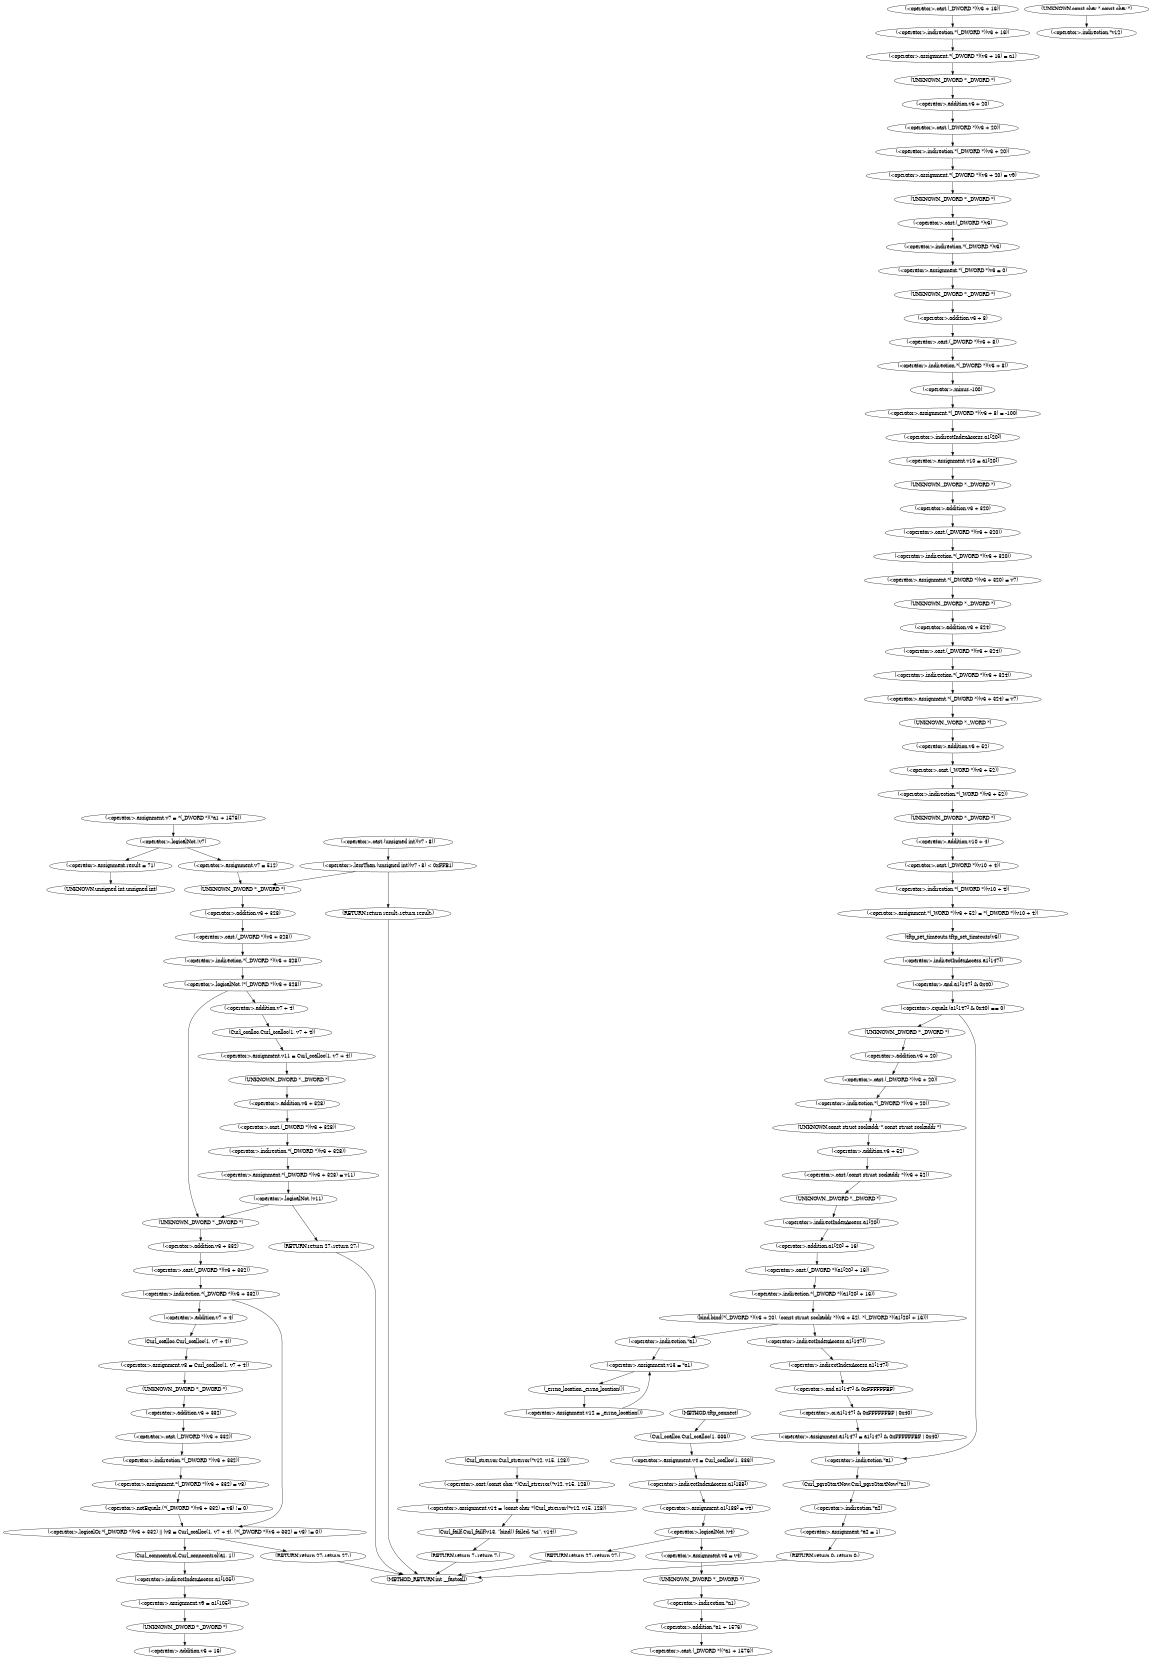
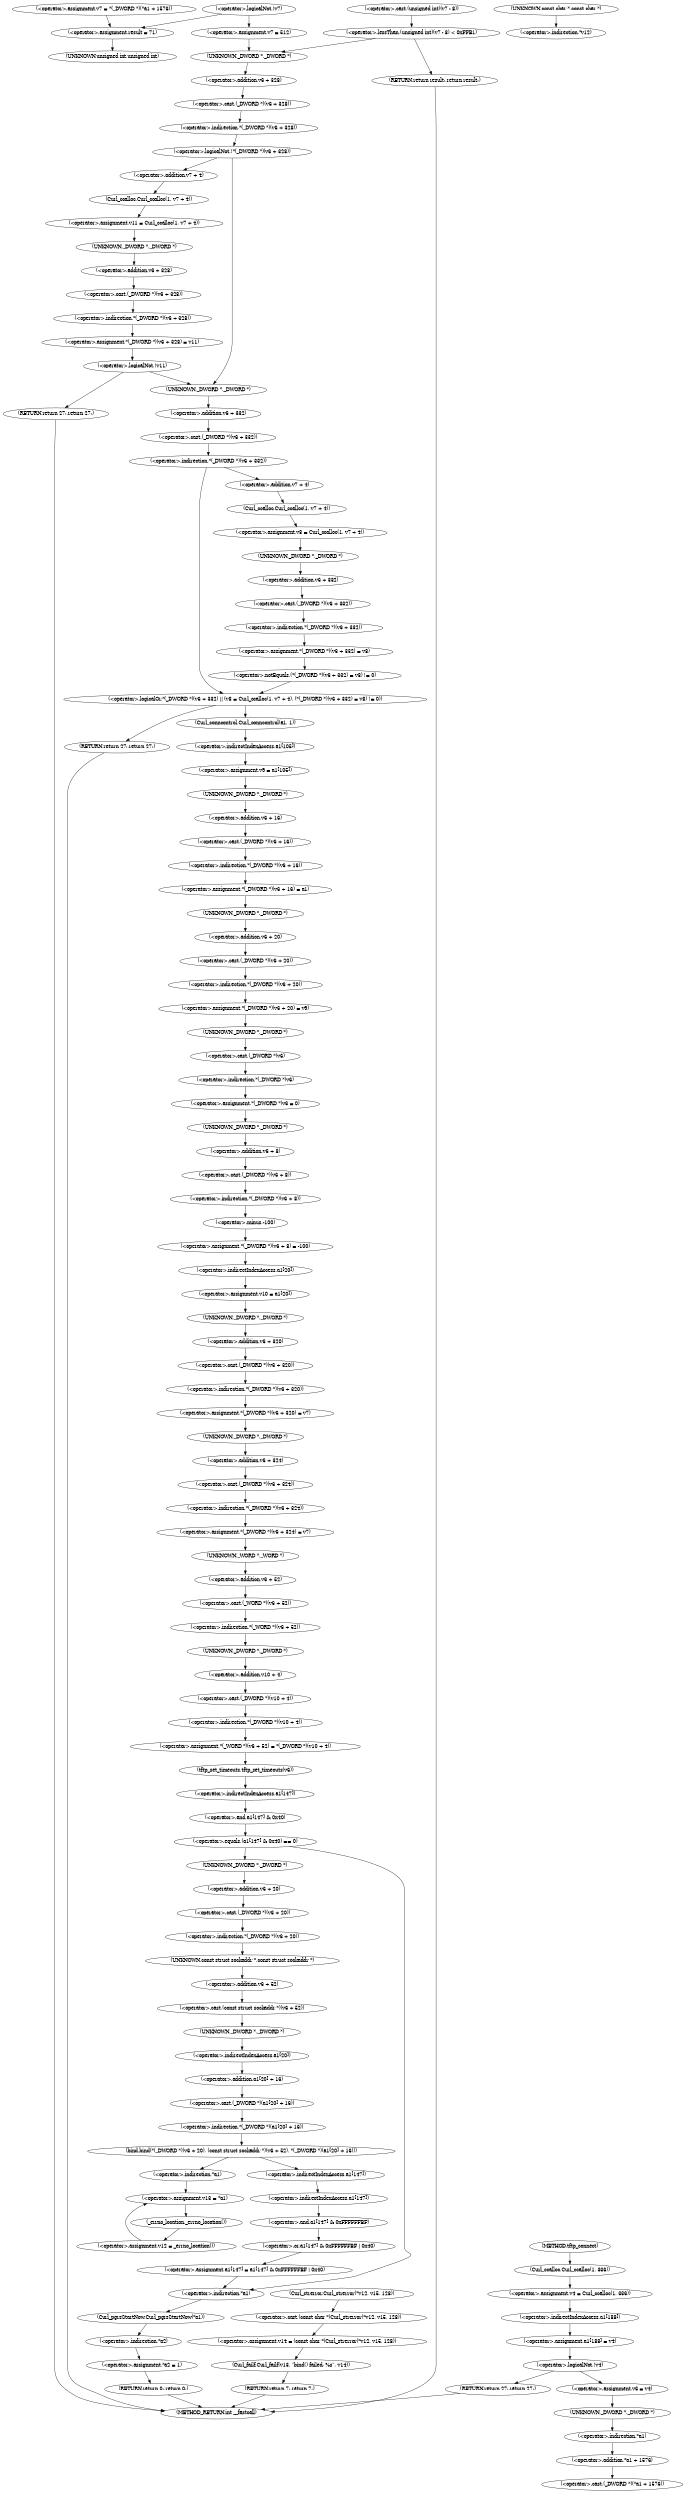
(173, 829) -> (108, 20)
none -> (245, 829)
